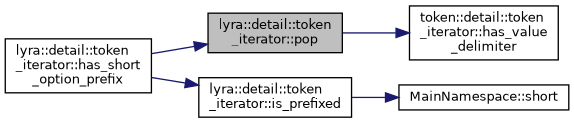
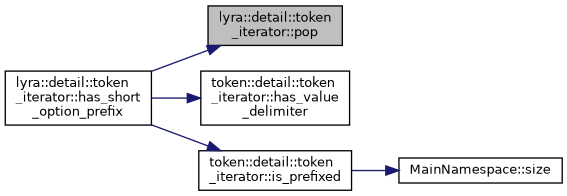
(369, 33) -> (169, 98)
(275, 97) -> (275, 171)
(484, 97) -> (481, 171)
